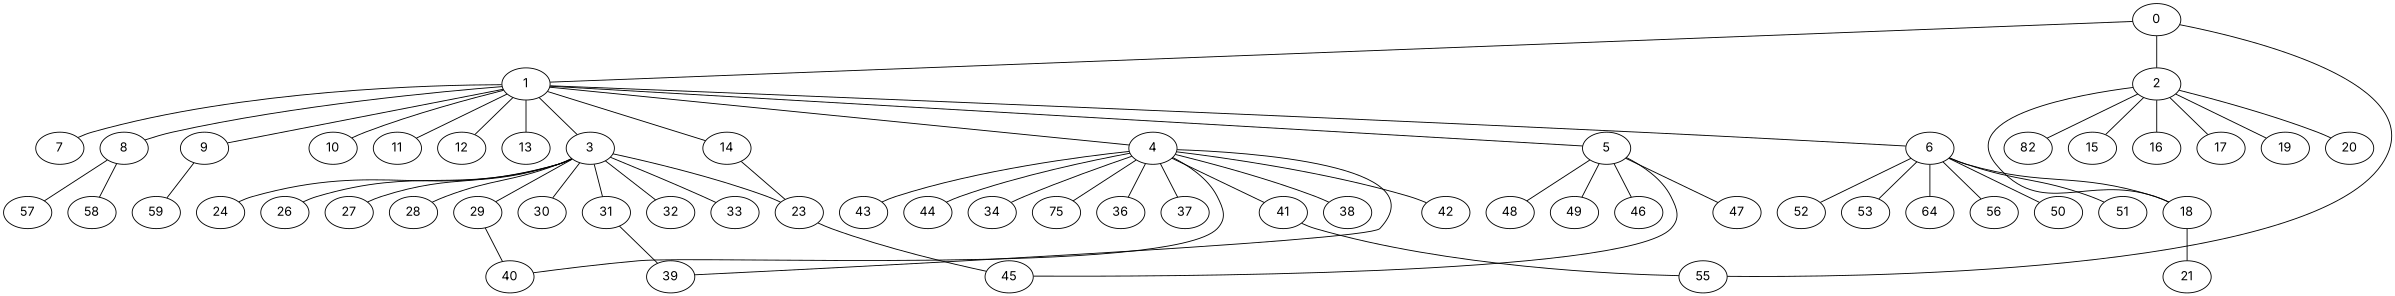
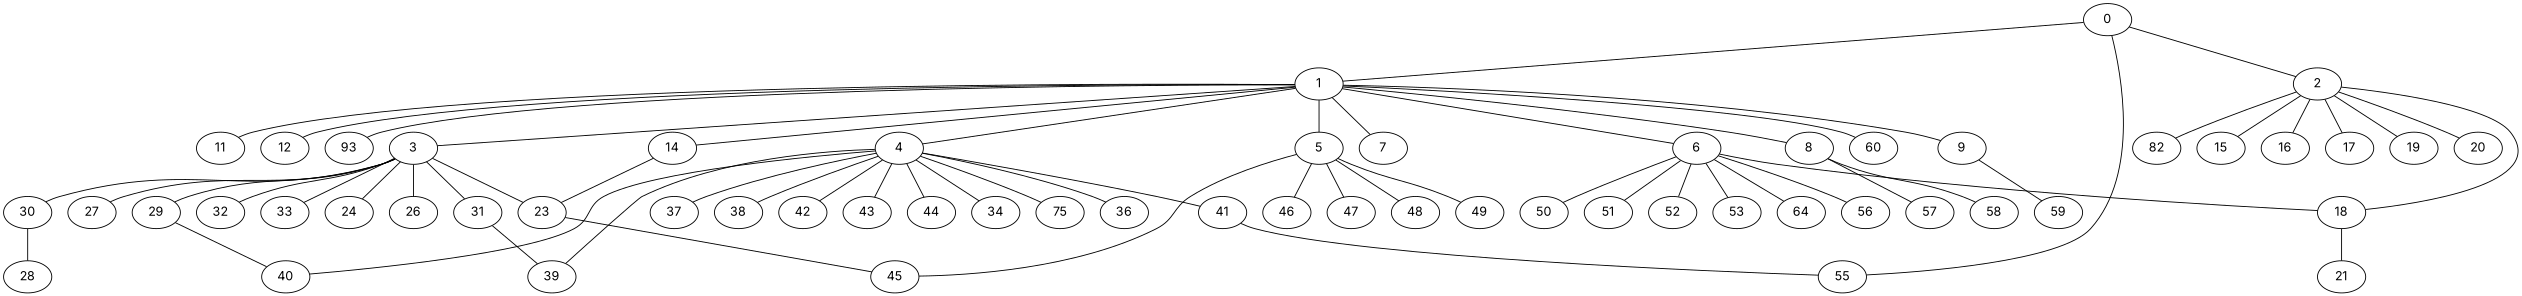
(333, 148) -> (1874, 148)
(526, 148) -> (349, 148)
(481, 185) -> (28, 245)
